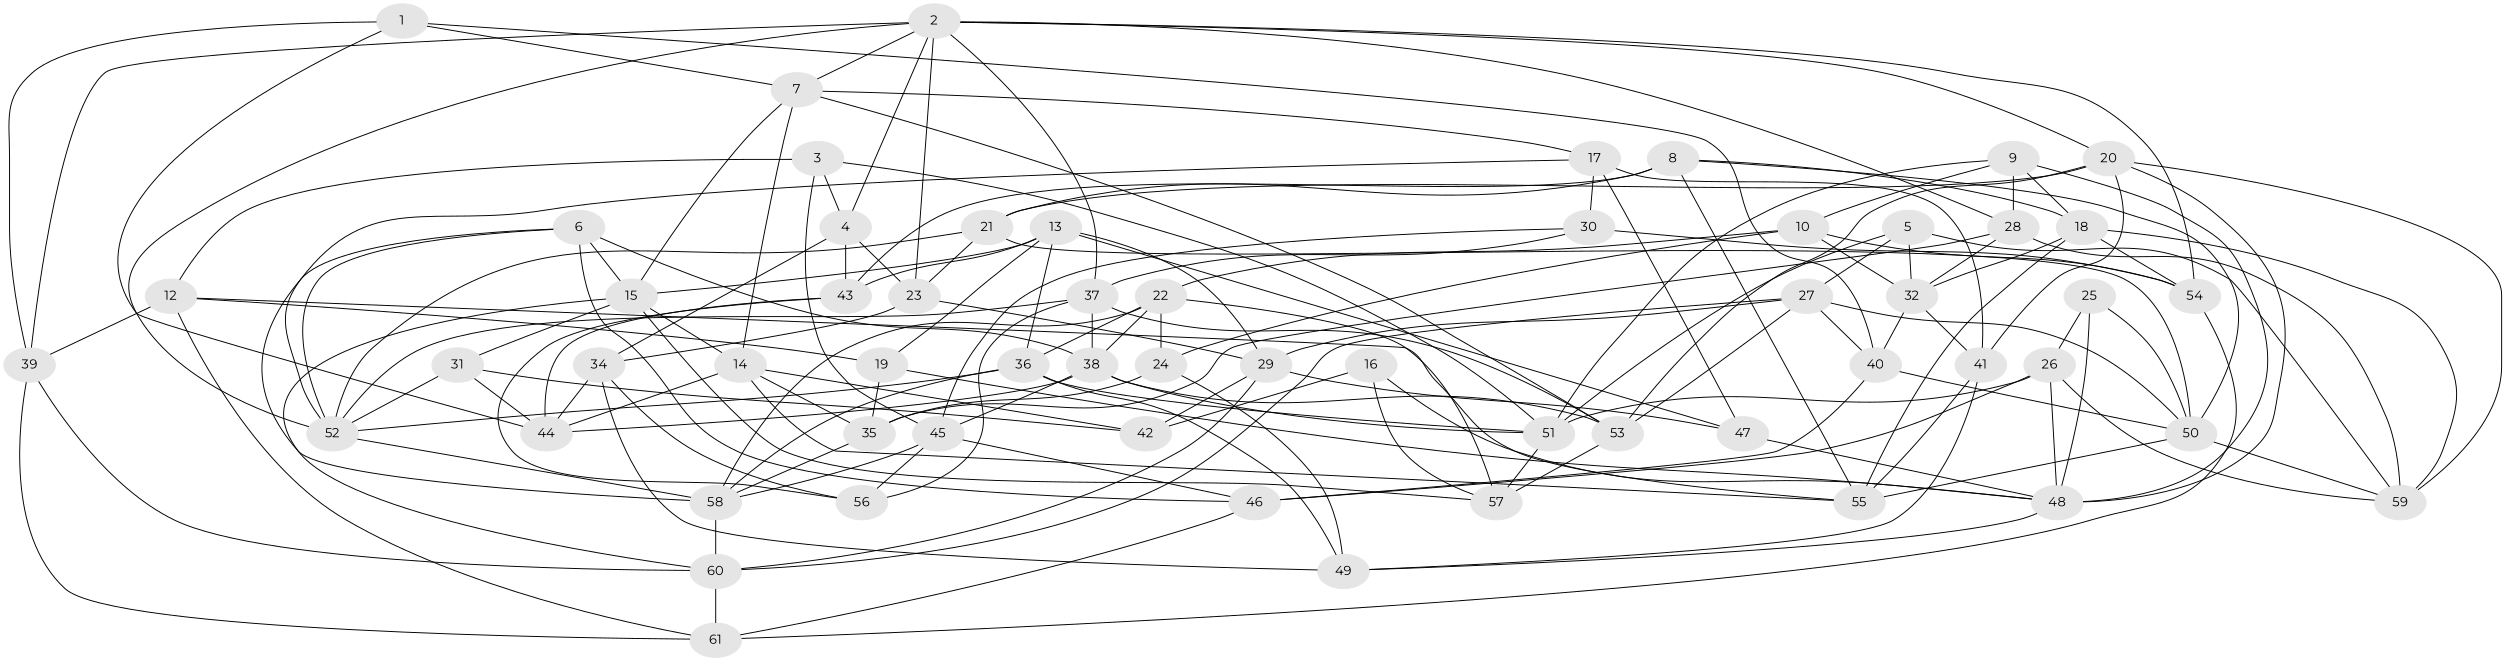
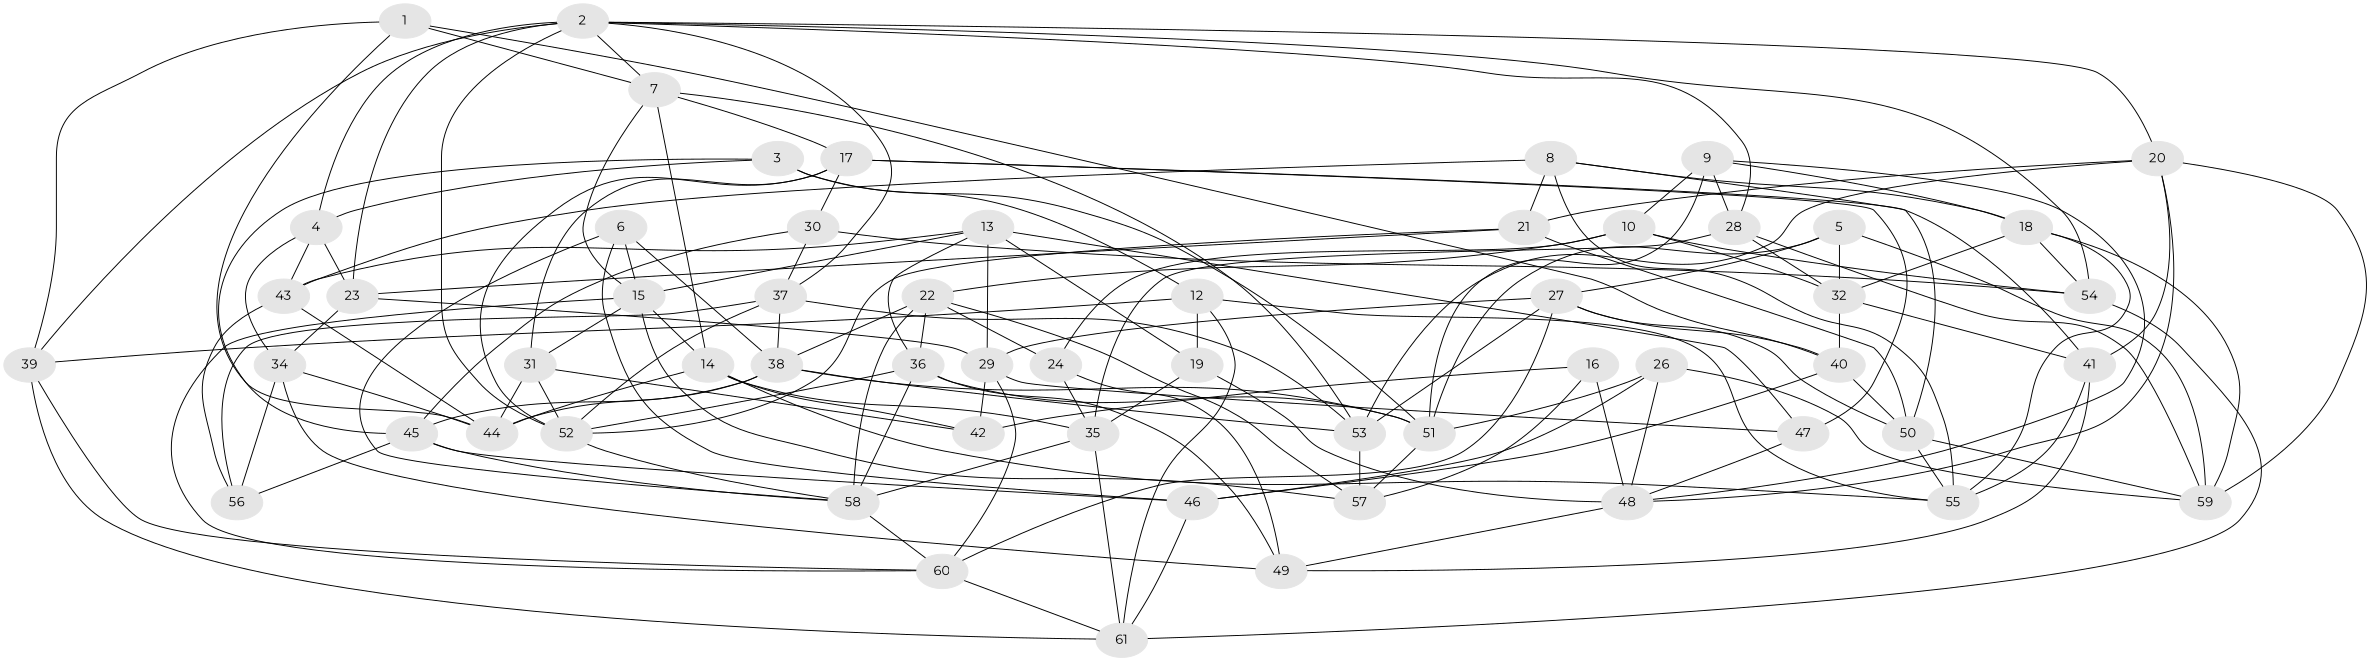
none -> (629, 186)
(344, 263) -> none
(2090, 296) -> none
none -> (1107, 537)
